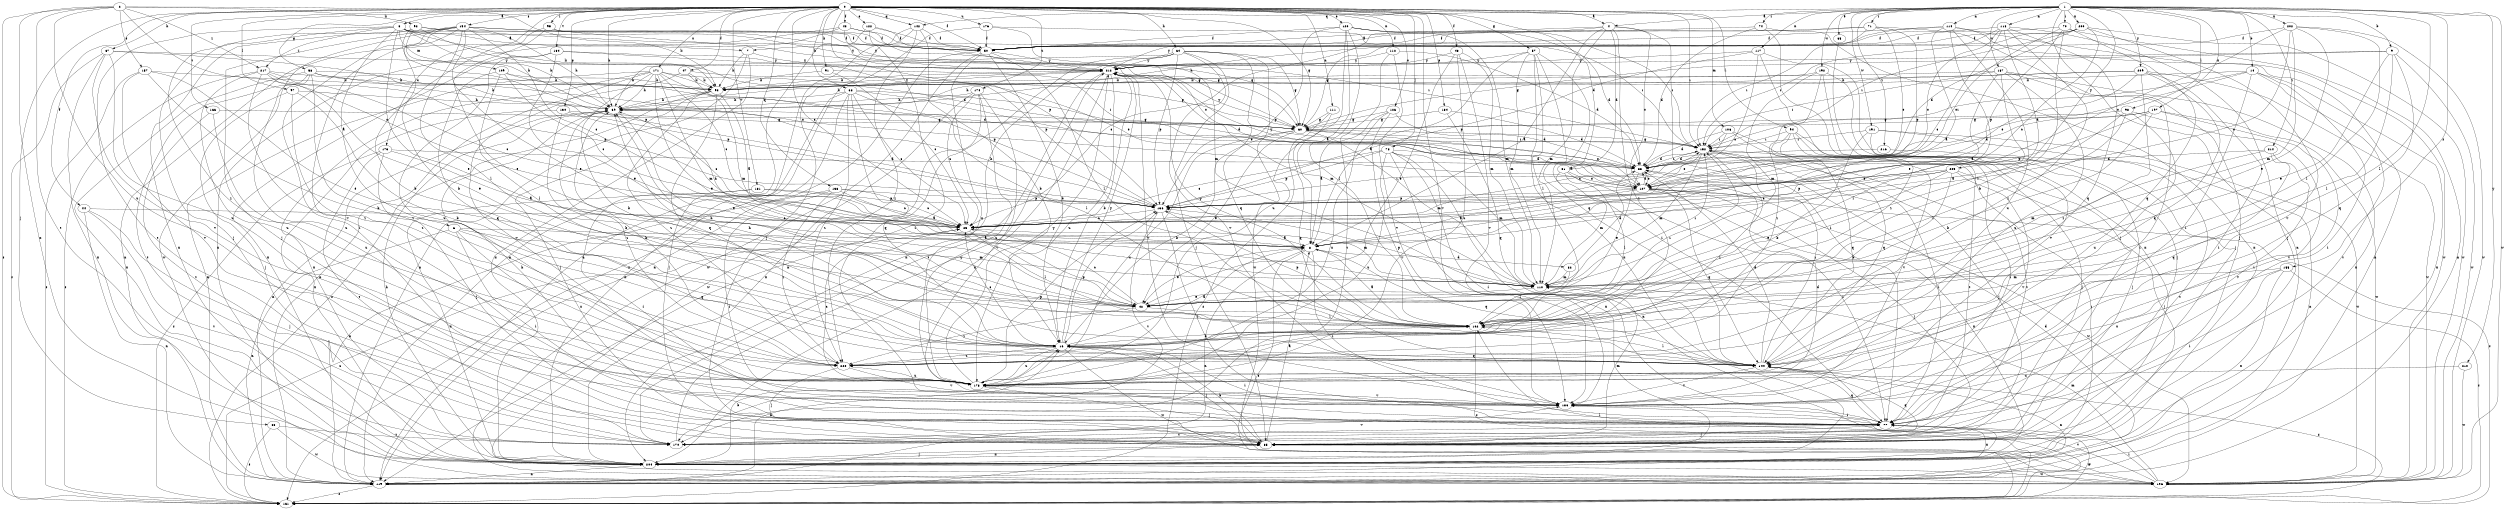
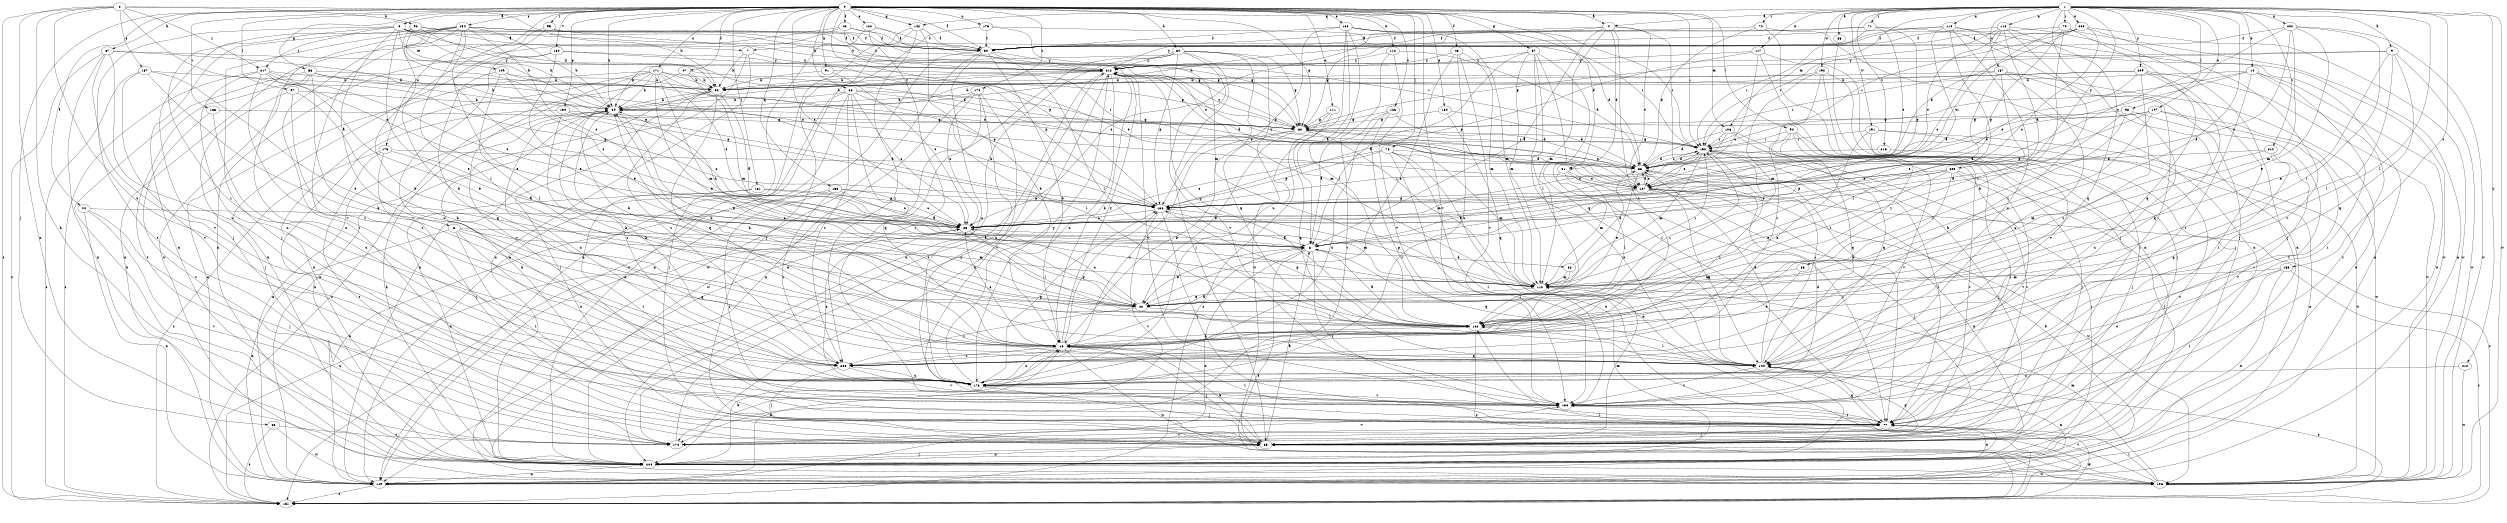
none -> (1897, 26)
(742, 100) -> (742, 100)
(61, 228) -> (61, 228)
none -> (1803, 268)
(1249, 325) -> (652, 298)
